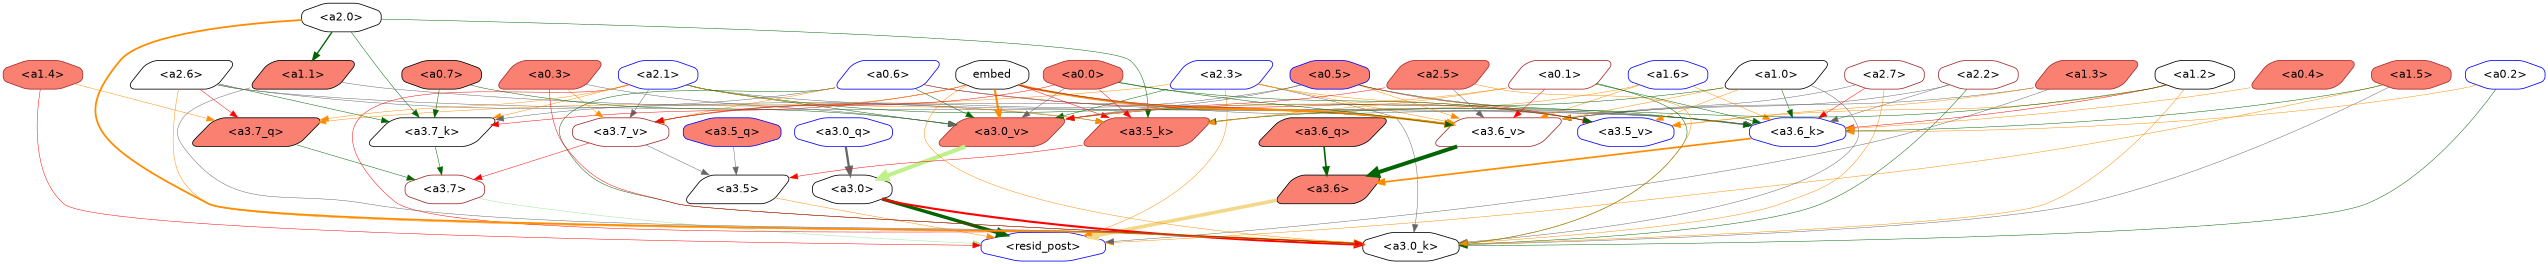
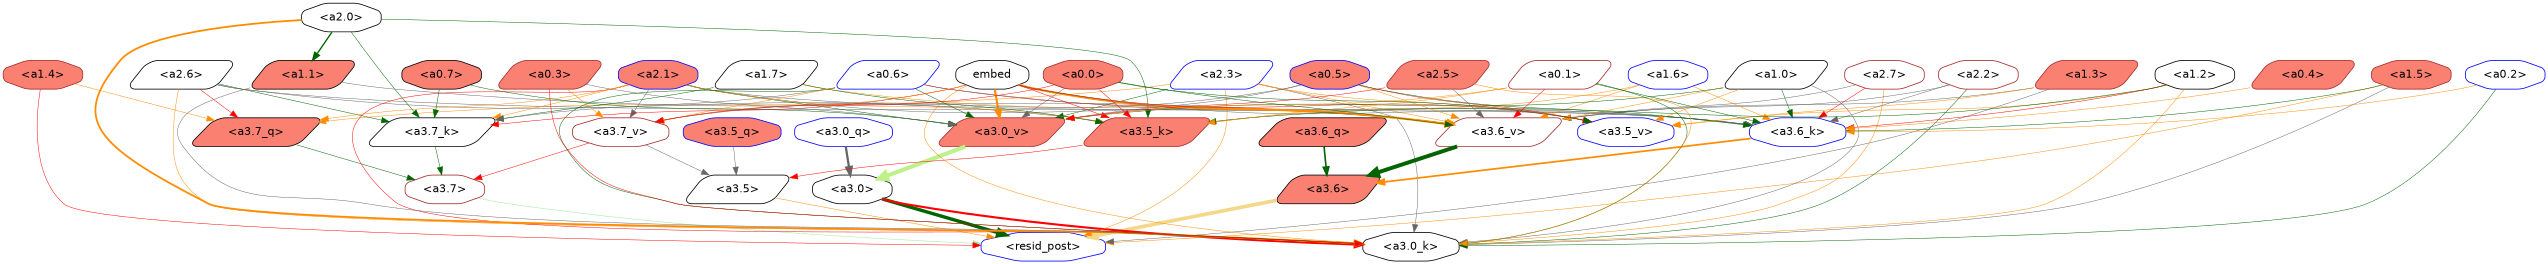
(658, 75) -> (658, 75)
none -> (766, 75)
(1065, 112) -> (1065, 112)
